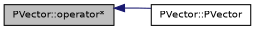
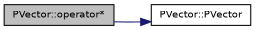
(138, 8) -> (127, 22)
